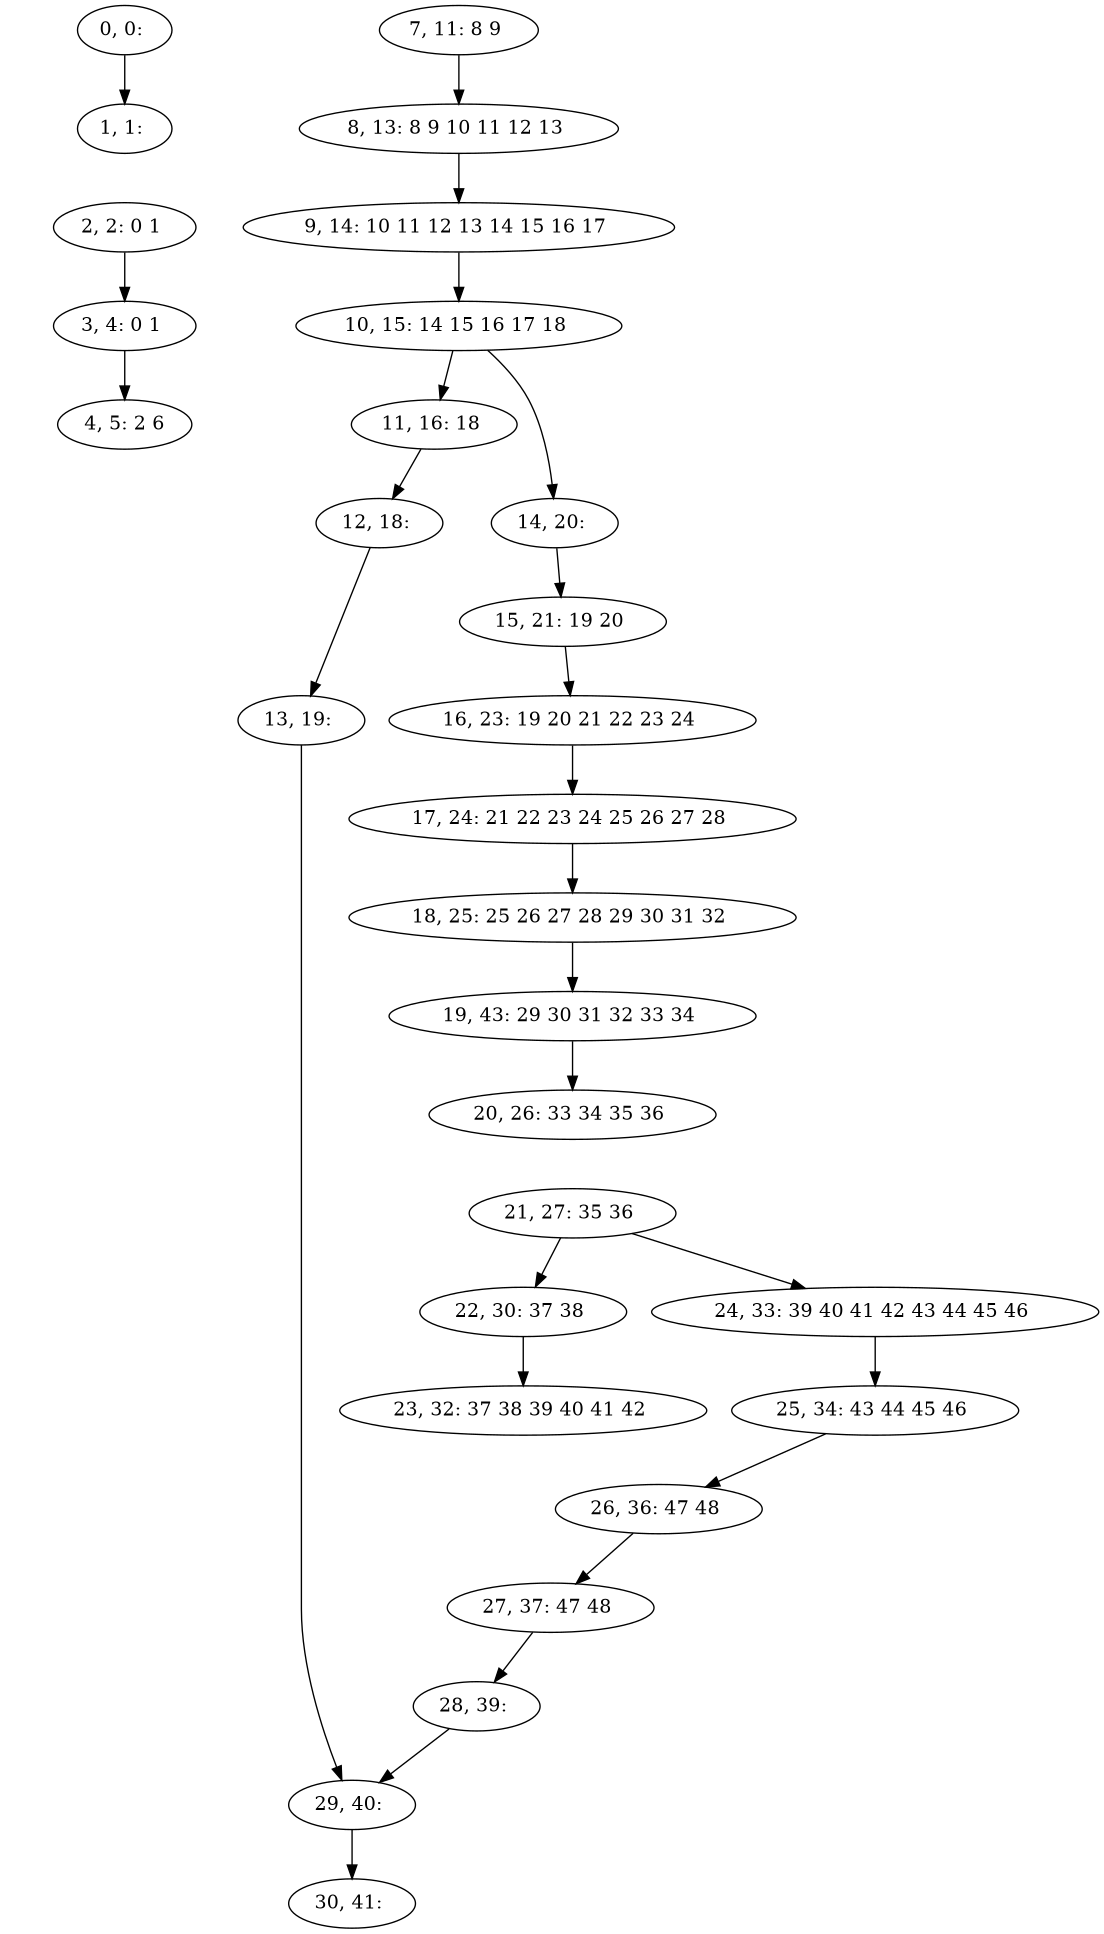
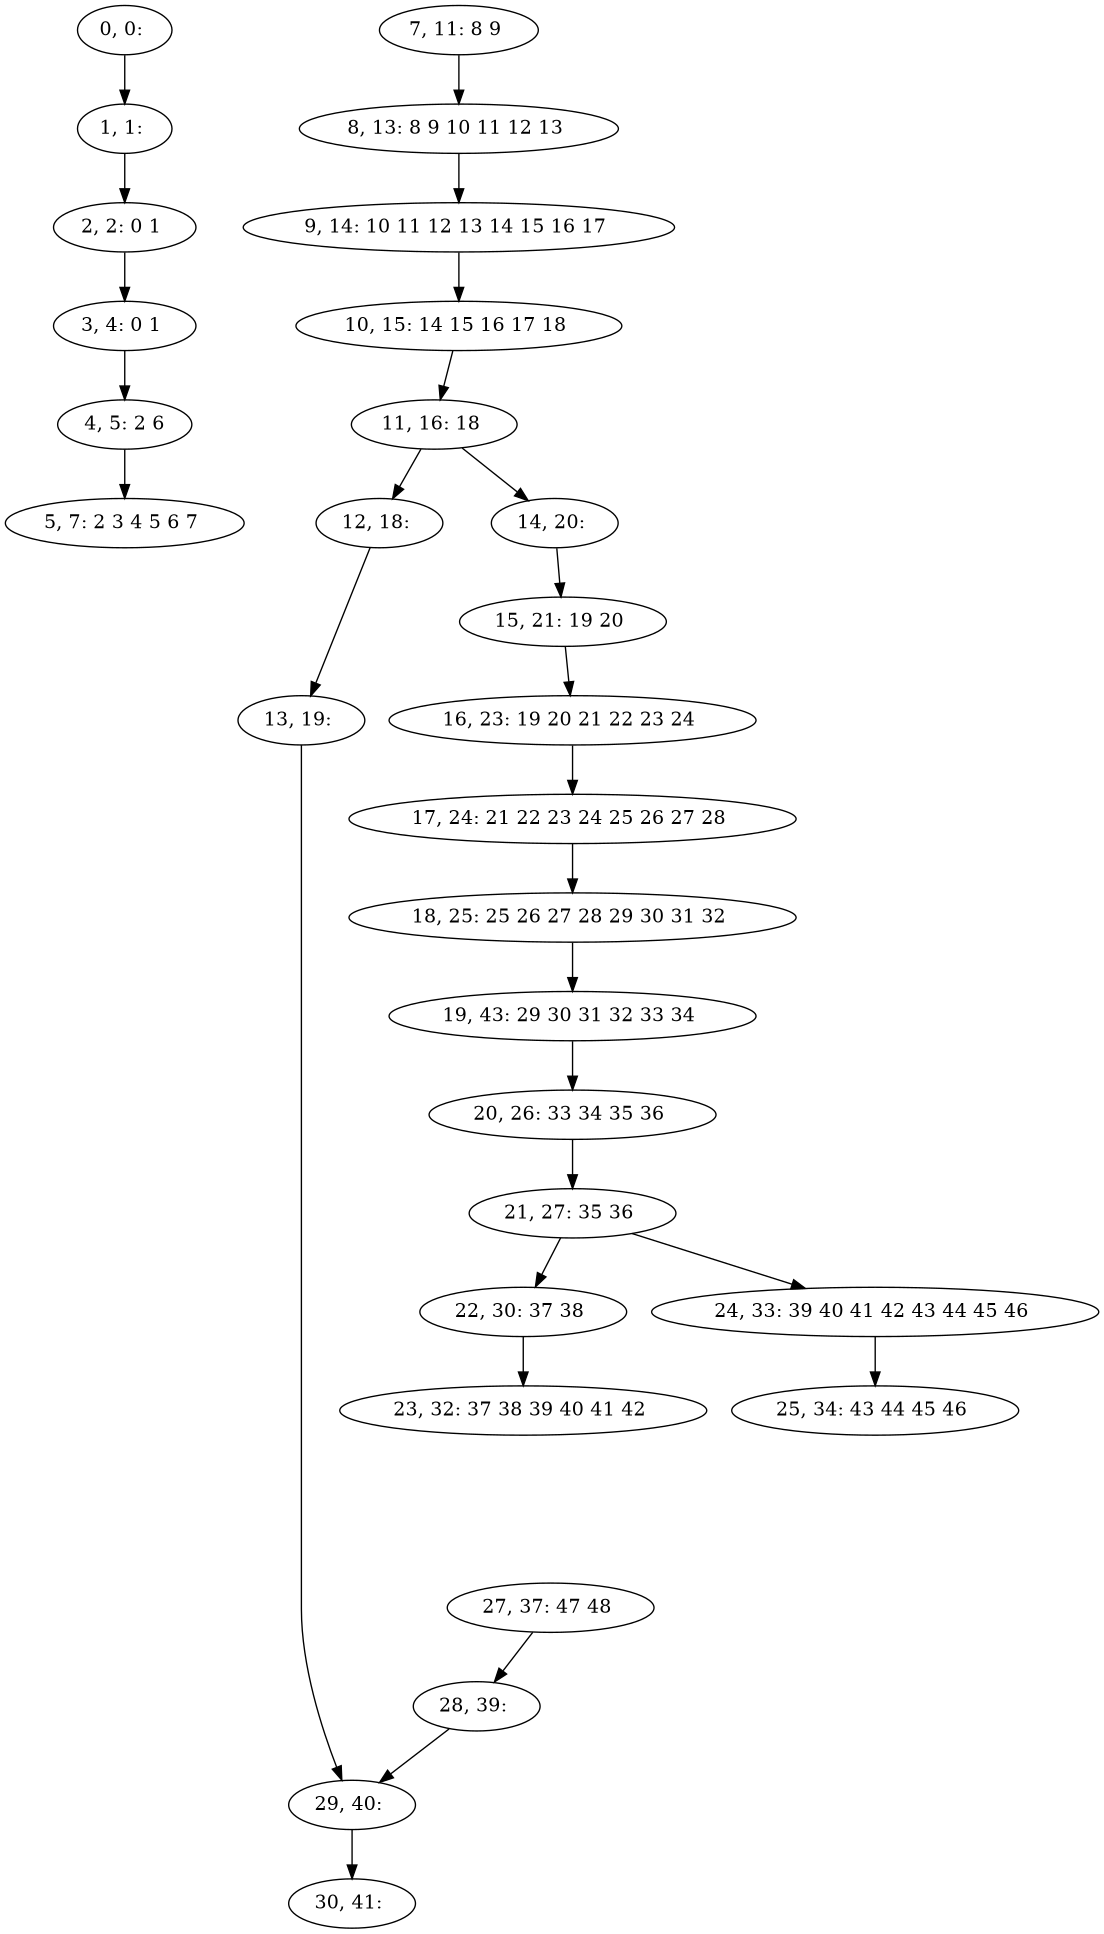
none -> (125, 171)
(534, 411) -> (490, 470)
none -> (125, 523)
none -> (573, 1157)
(659, 1509) -> none
